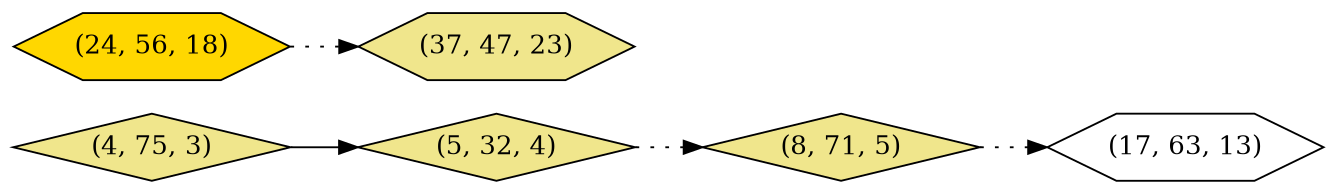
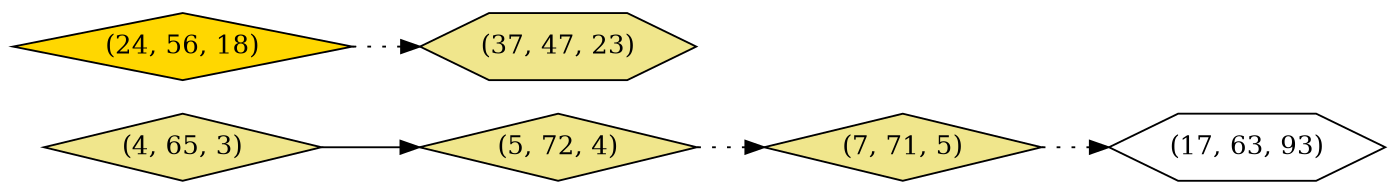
(152, 47) -> (183, 47)
(152, 147) -> (183, 147)
(496, 147) -> (558, 147)
(841, 147) -> (903, 147)
(1185, 147) -> (1247, 147)
